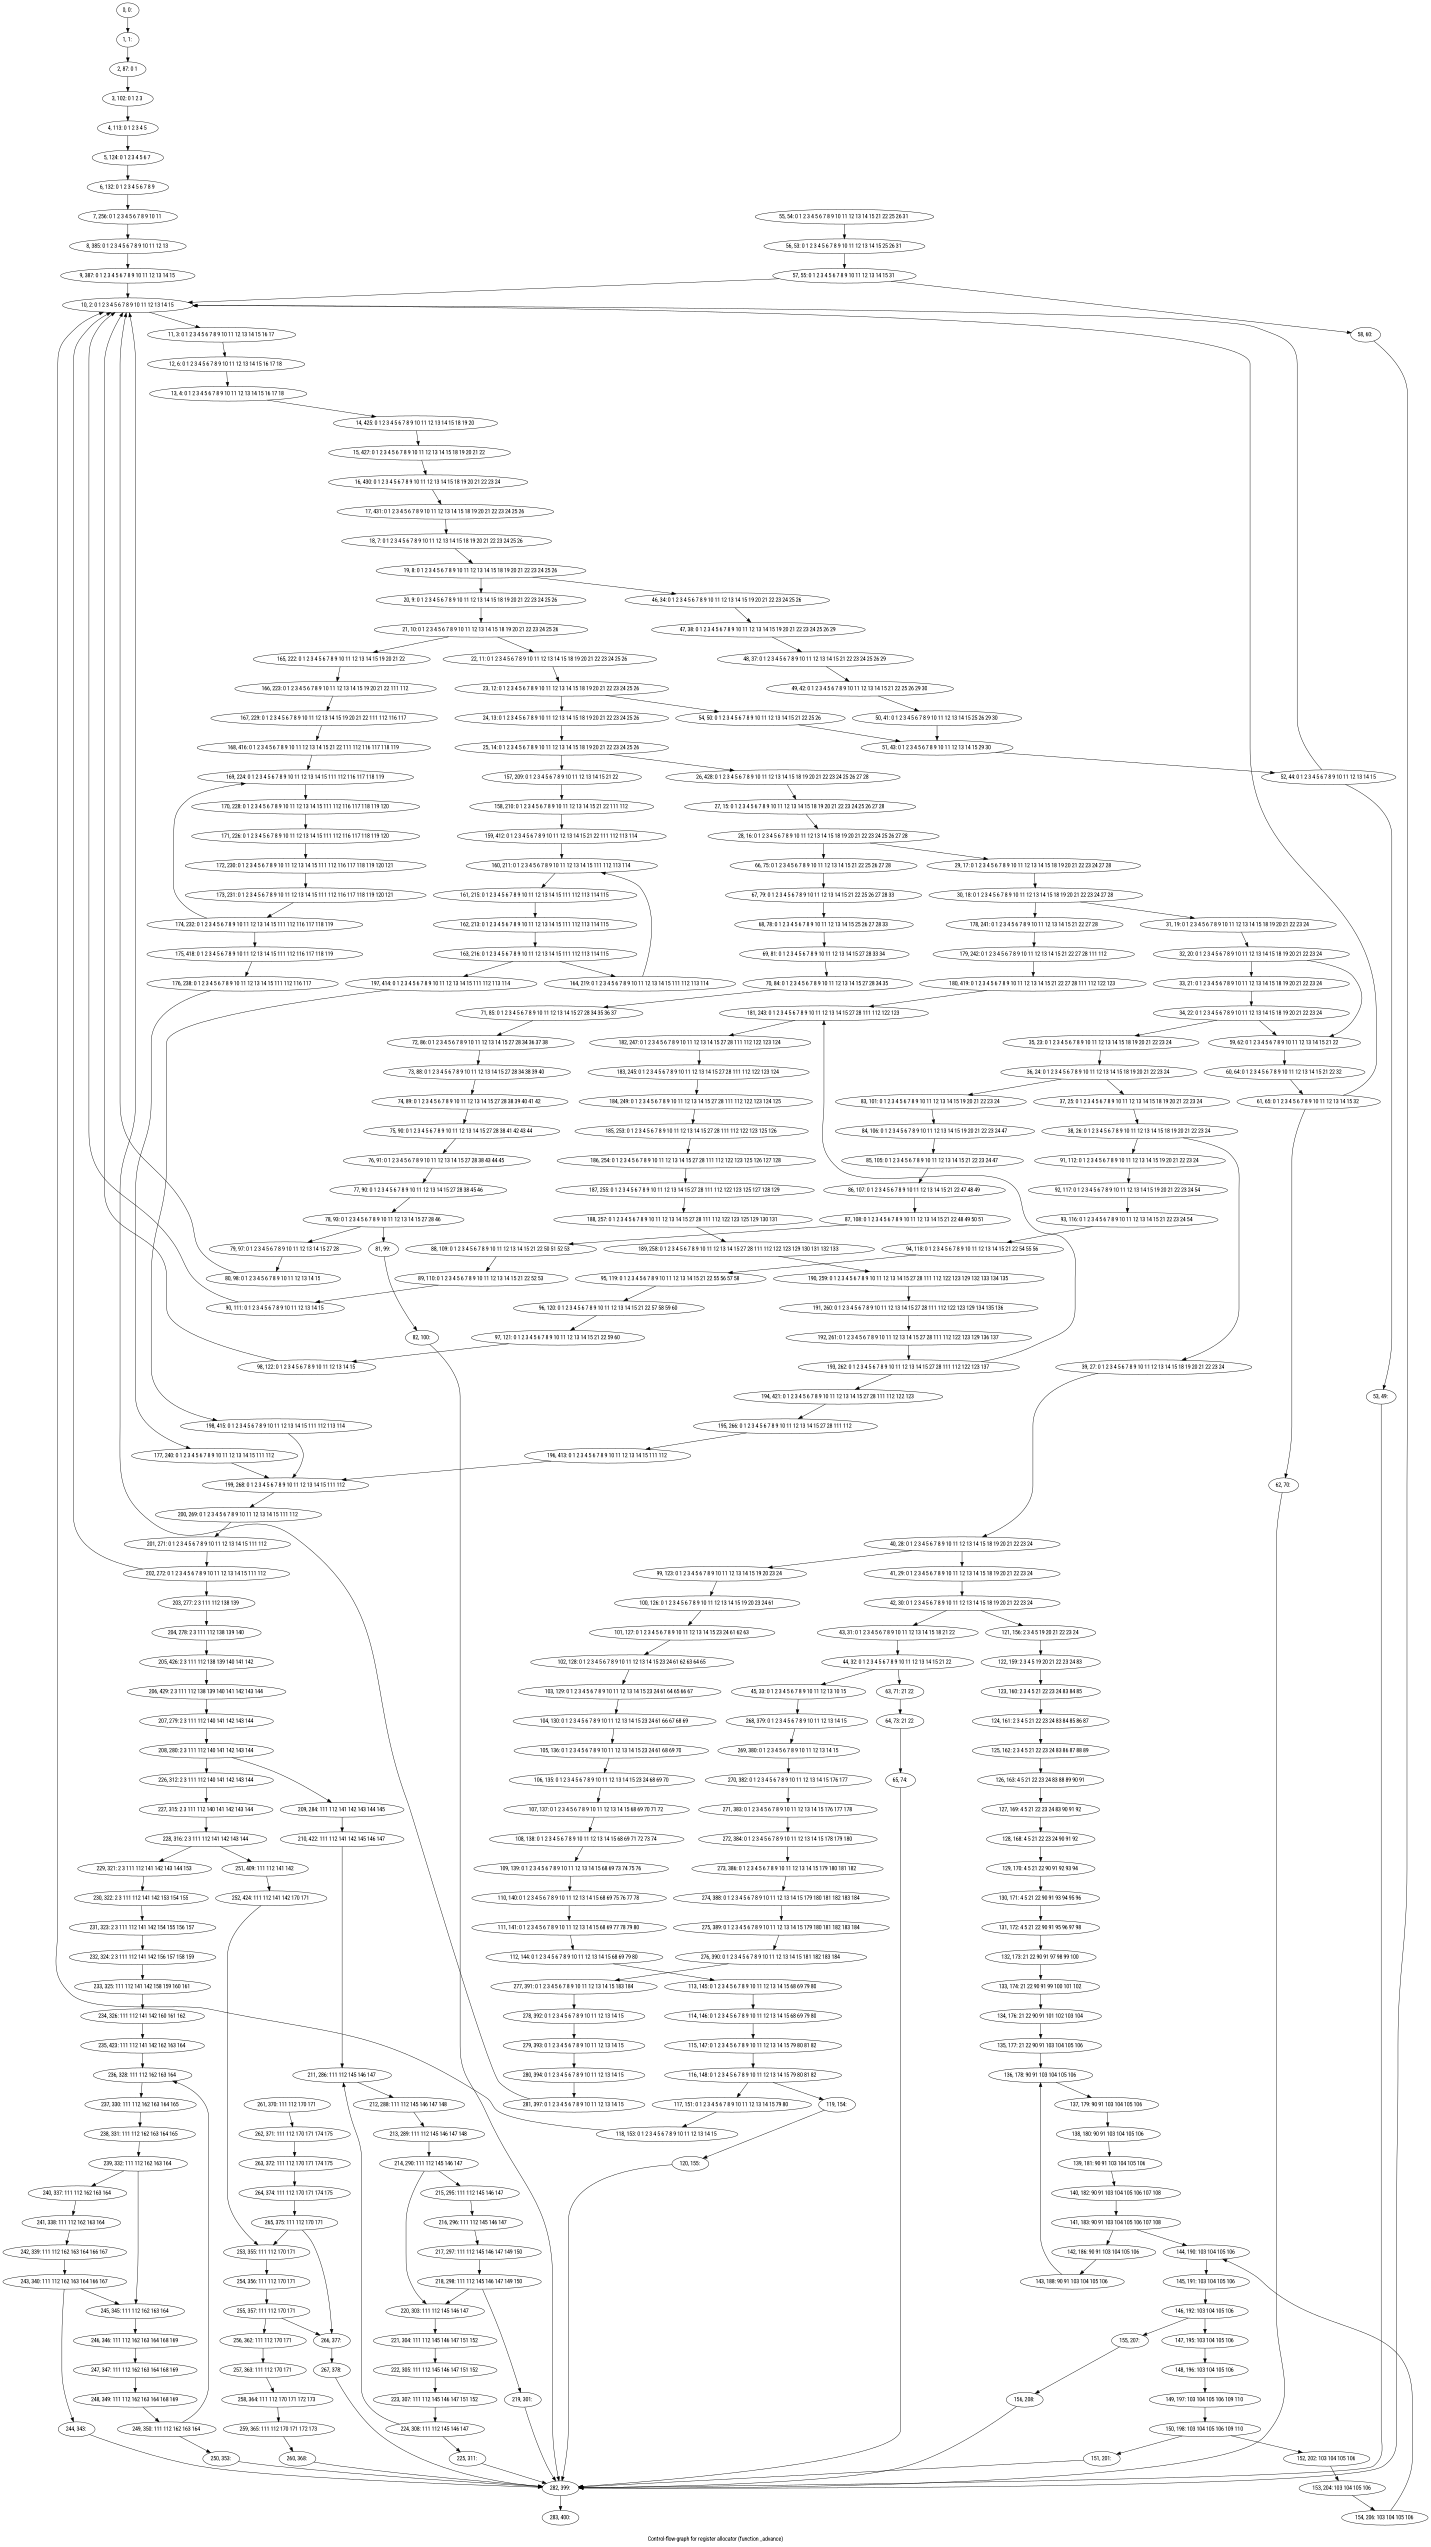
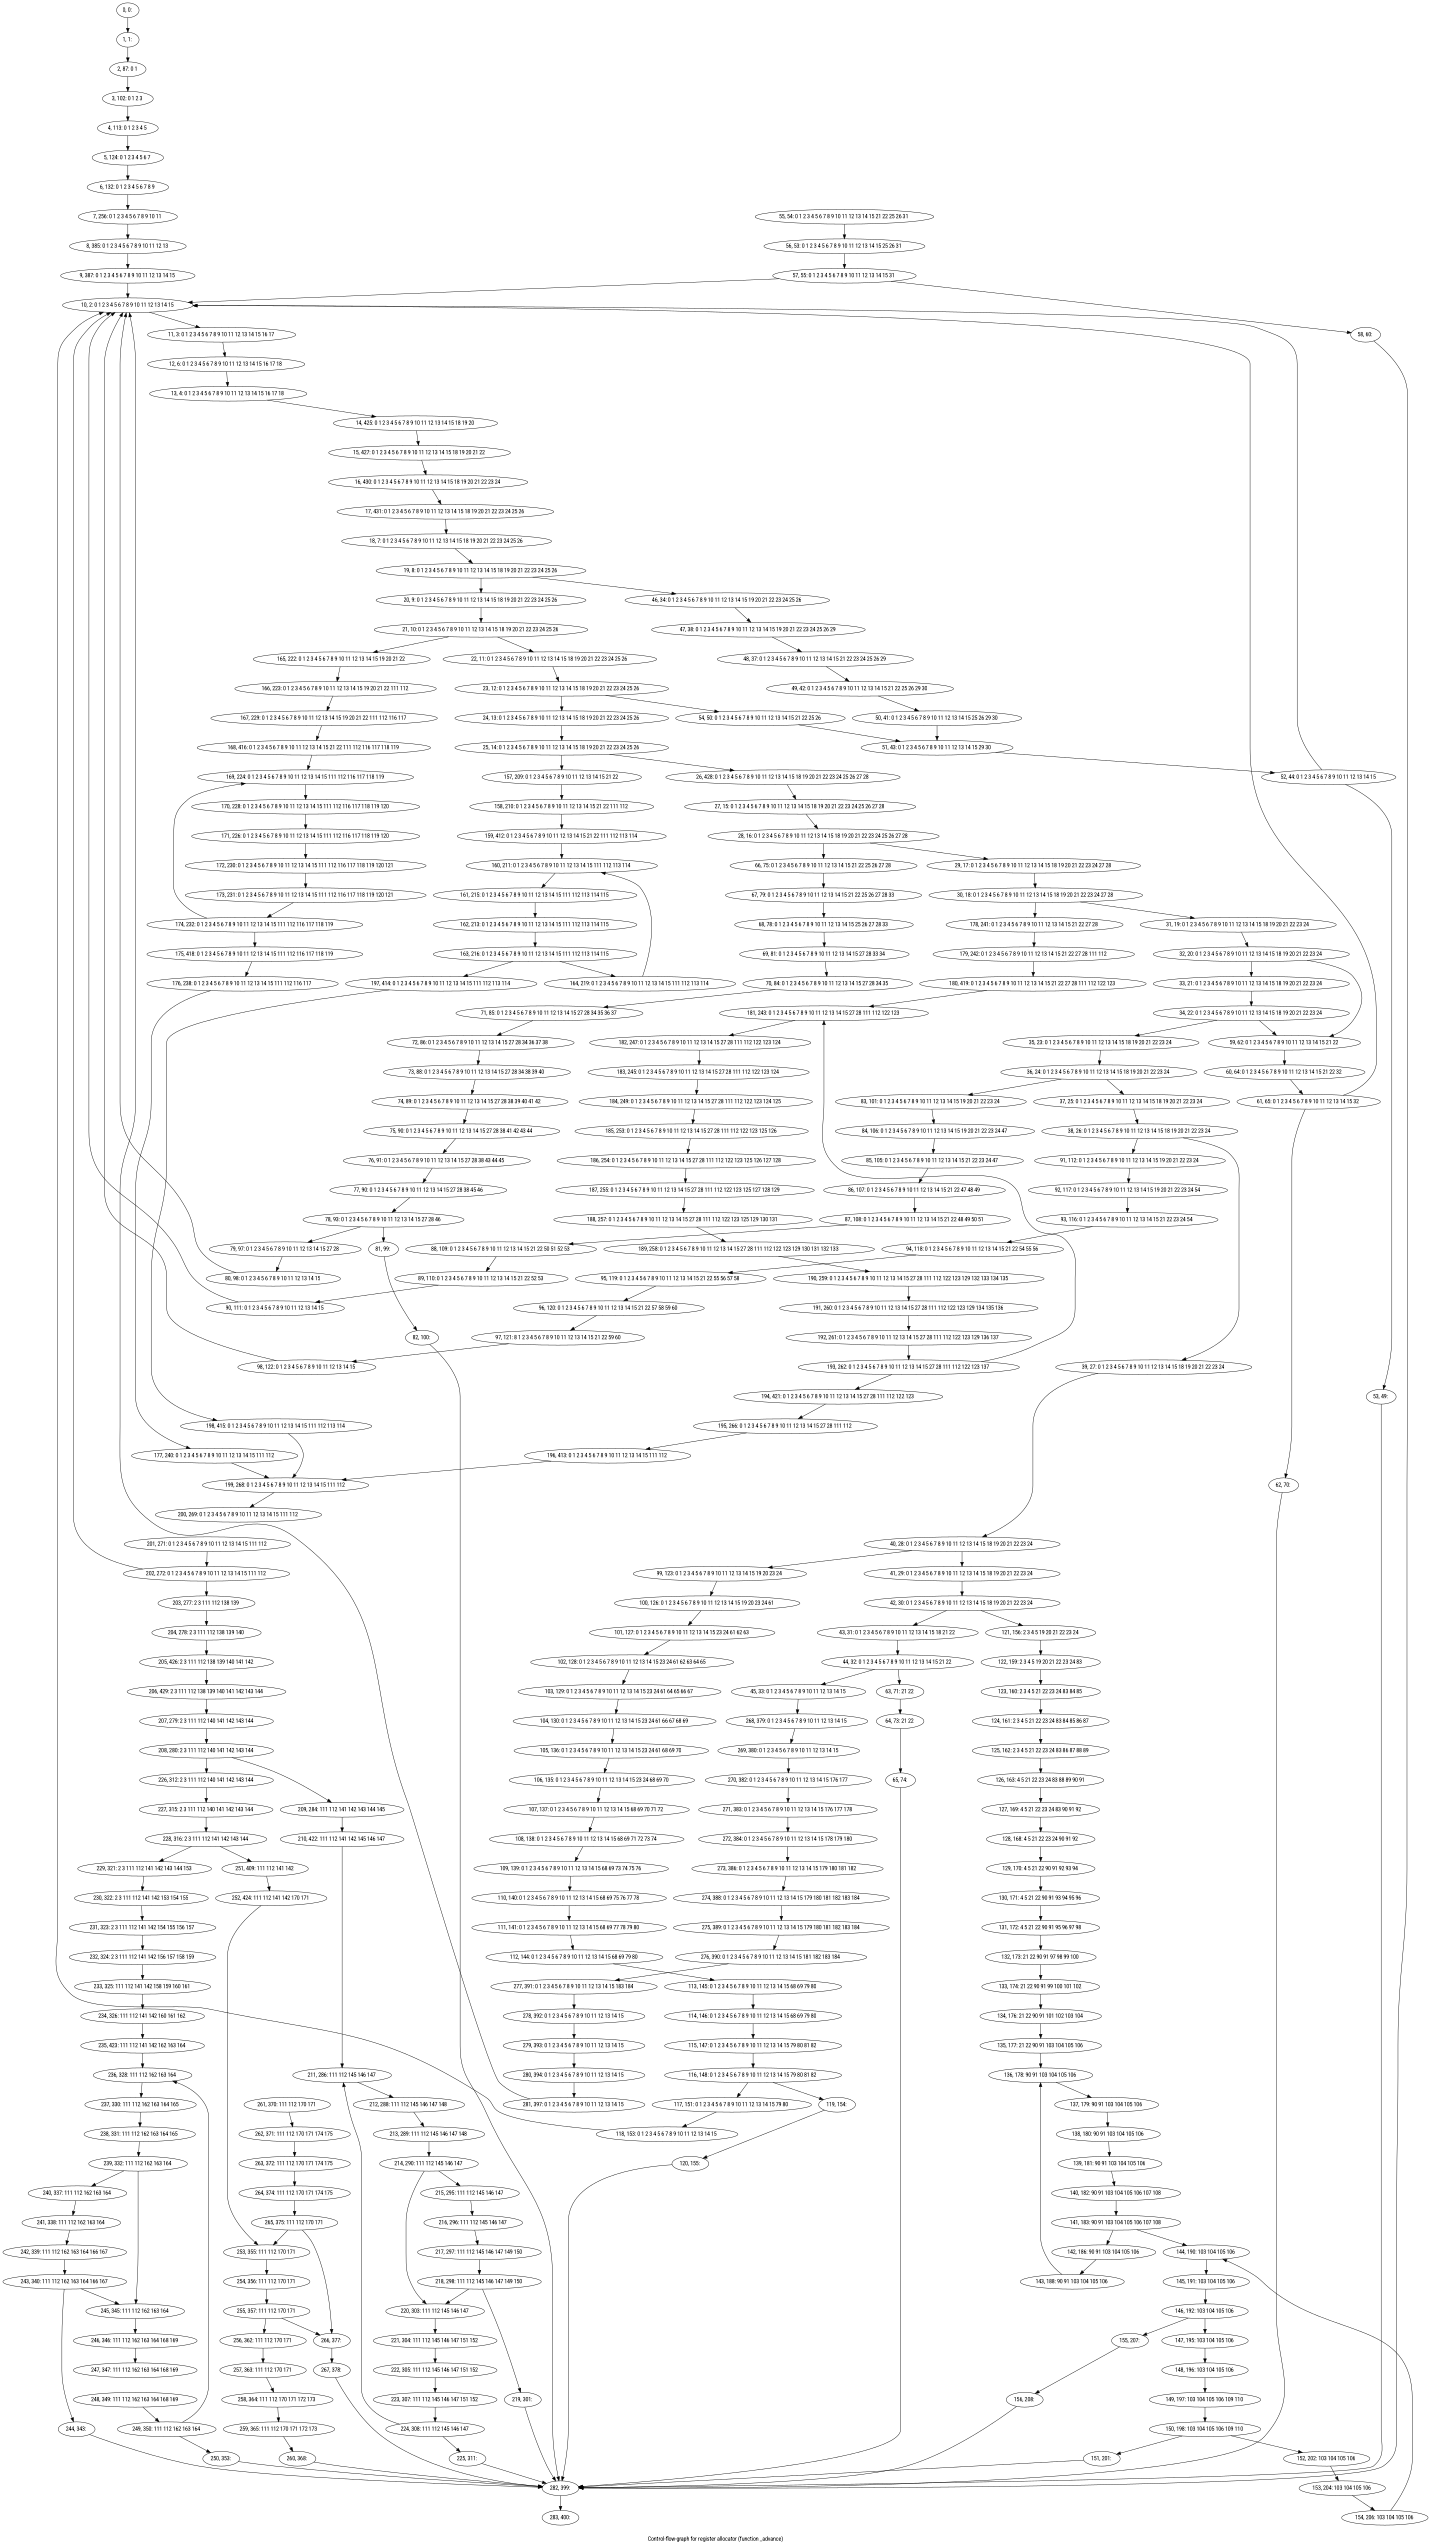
(558, 1338) -> (558, 1338)
(226, 1526) -> none
(799, 1692) -> (799, 1692)
(135, 2383) -> none
